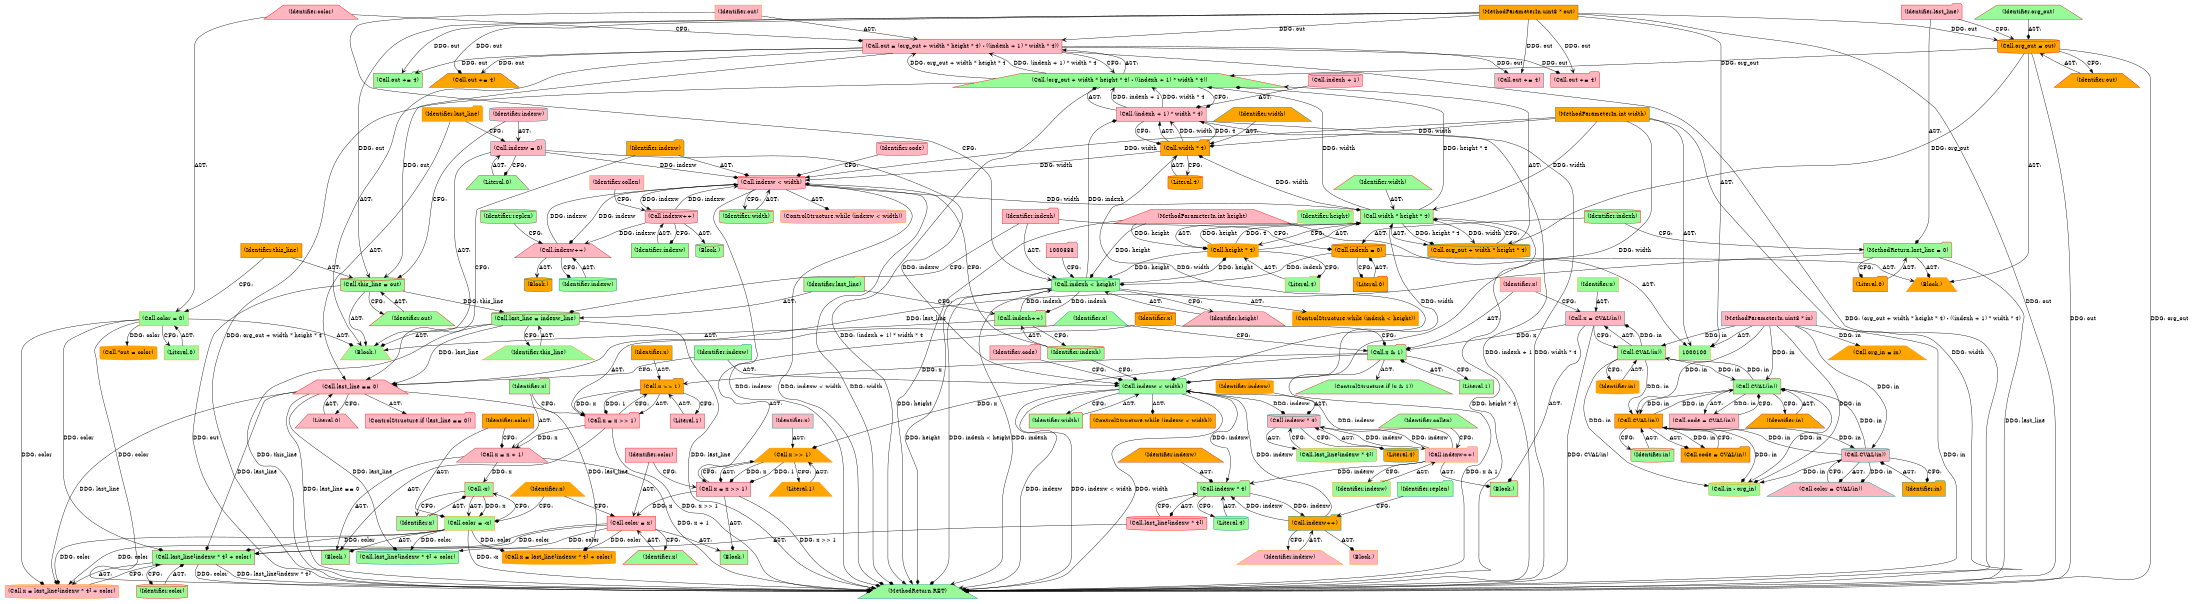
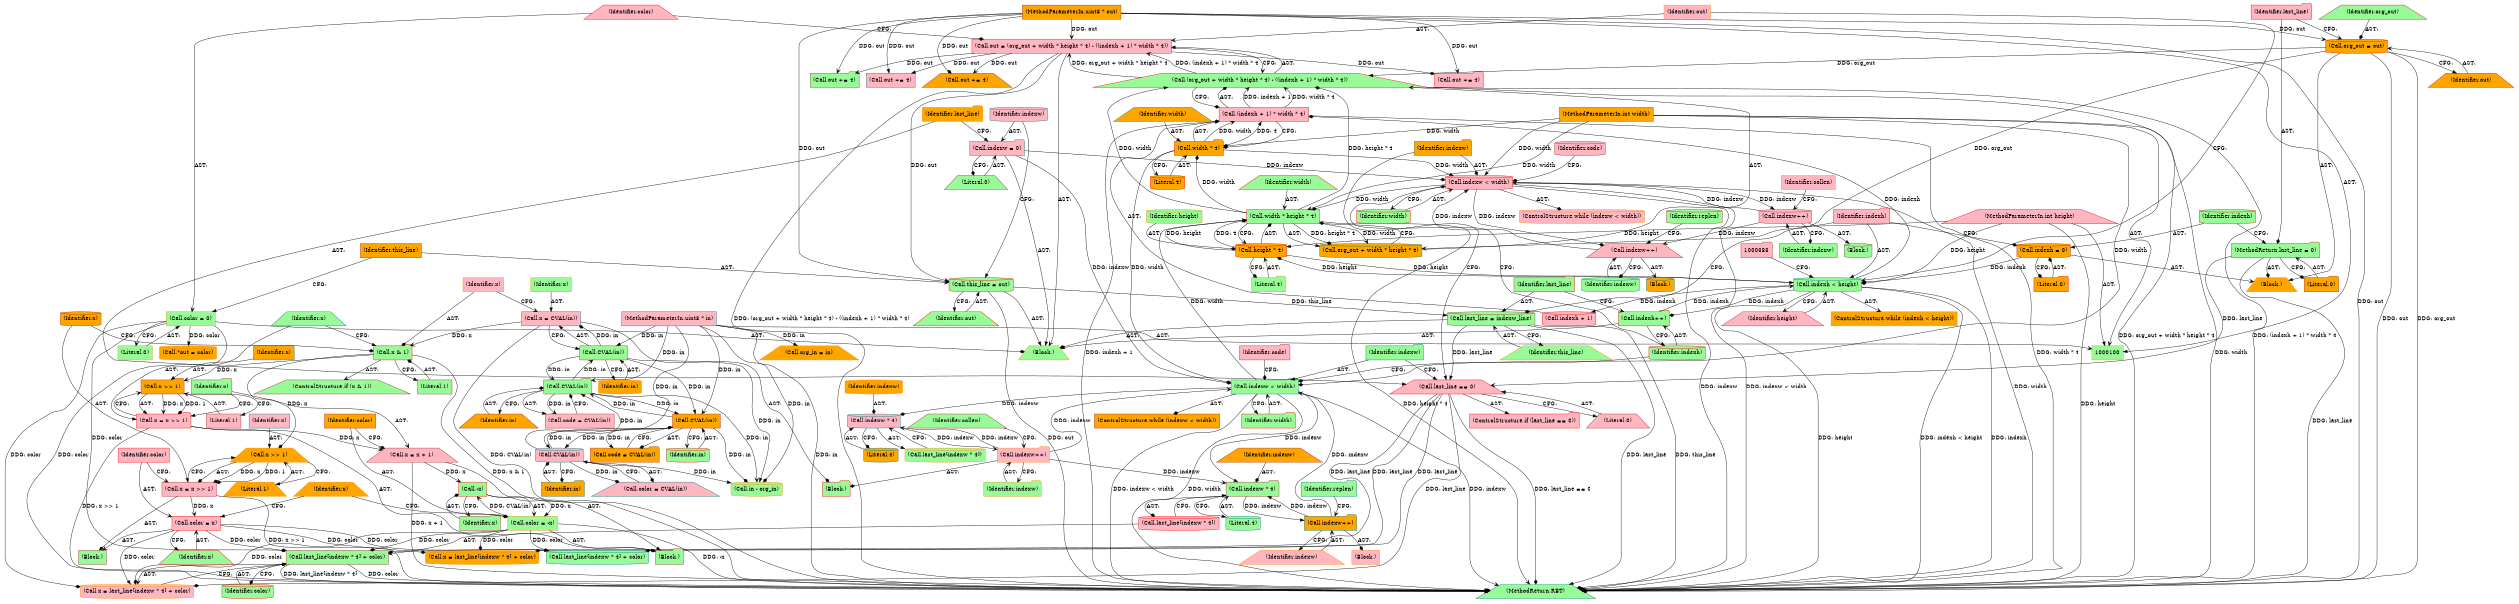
(1233, 251) -> (1261, 251)
none -> (1693, 292)
(523, 506) -> (510, 506)
